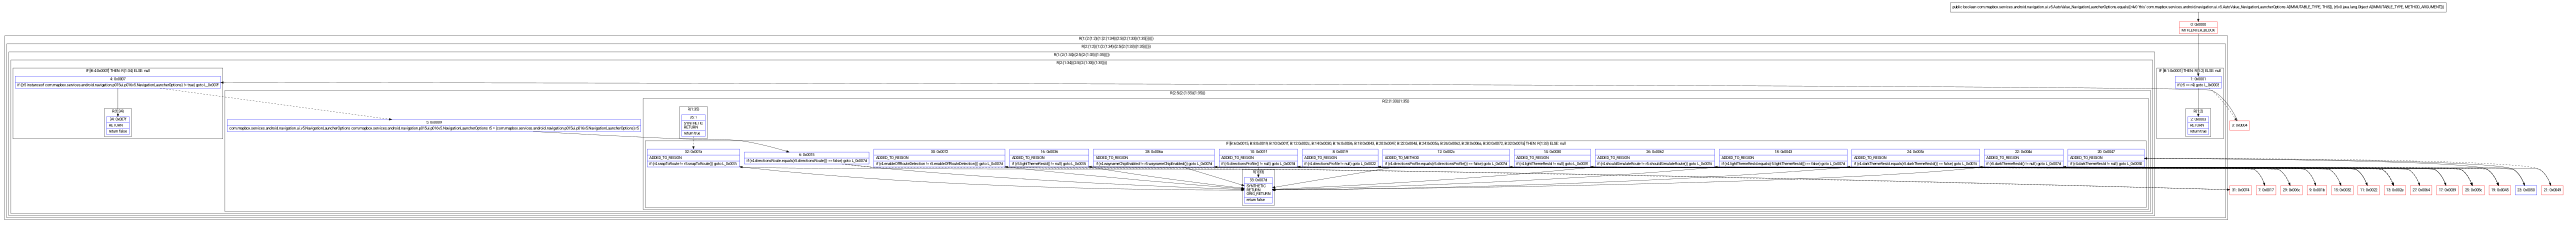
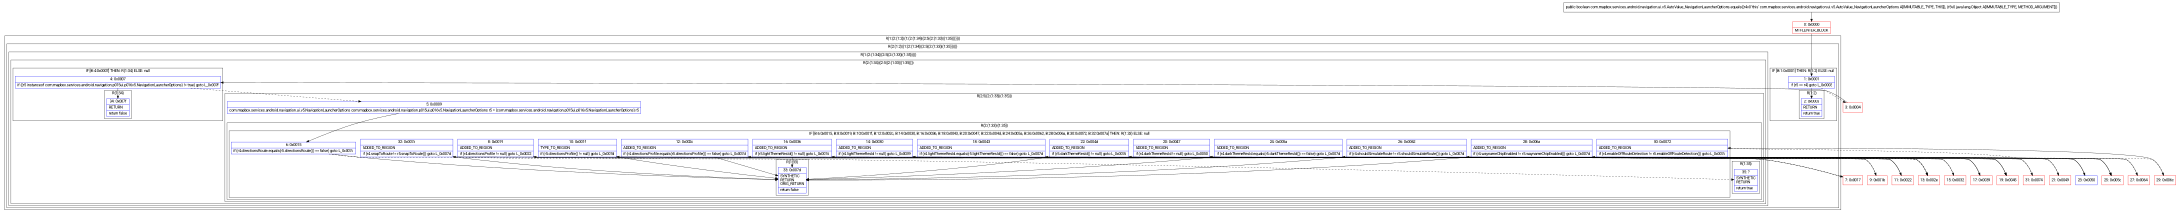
(693, 142) -> (1092, 164)
(1237, 158) -> (555, 148)
(1402, 158) -> (640, 148)
(2284, 167) -> (1422, 158)
(1123, 179) -> none
(1497, 182) -> none
